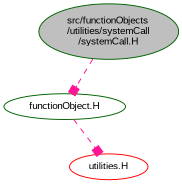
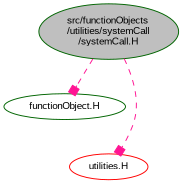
(84, 133) -> (136, 103)
